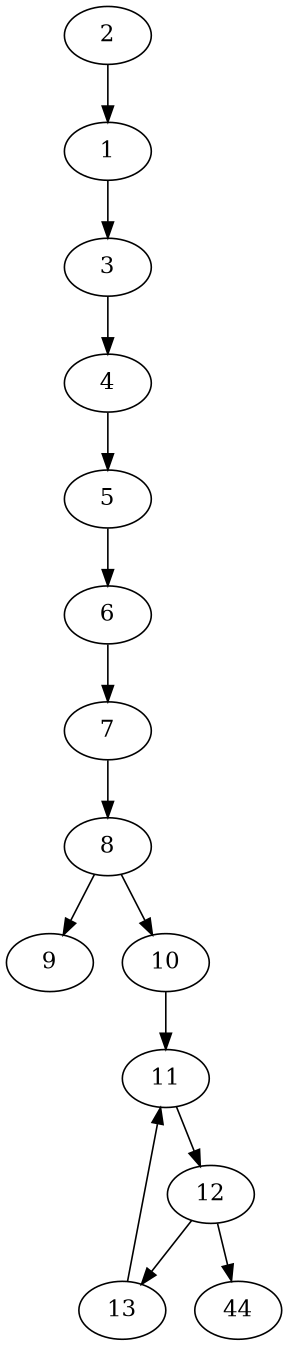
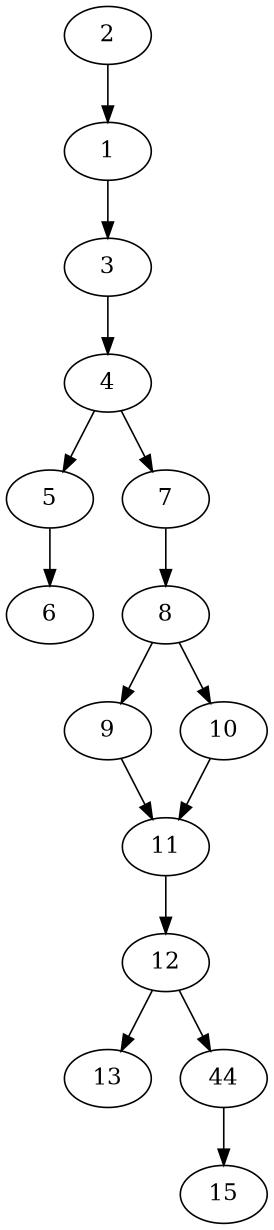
(108, 665) -> (133, 434)
none -> (224, 1194)
(143, 1203) -> (133, 782)
